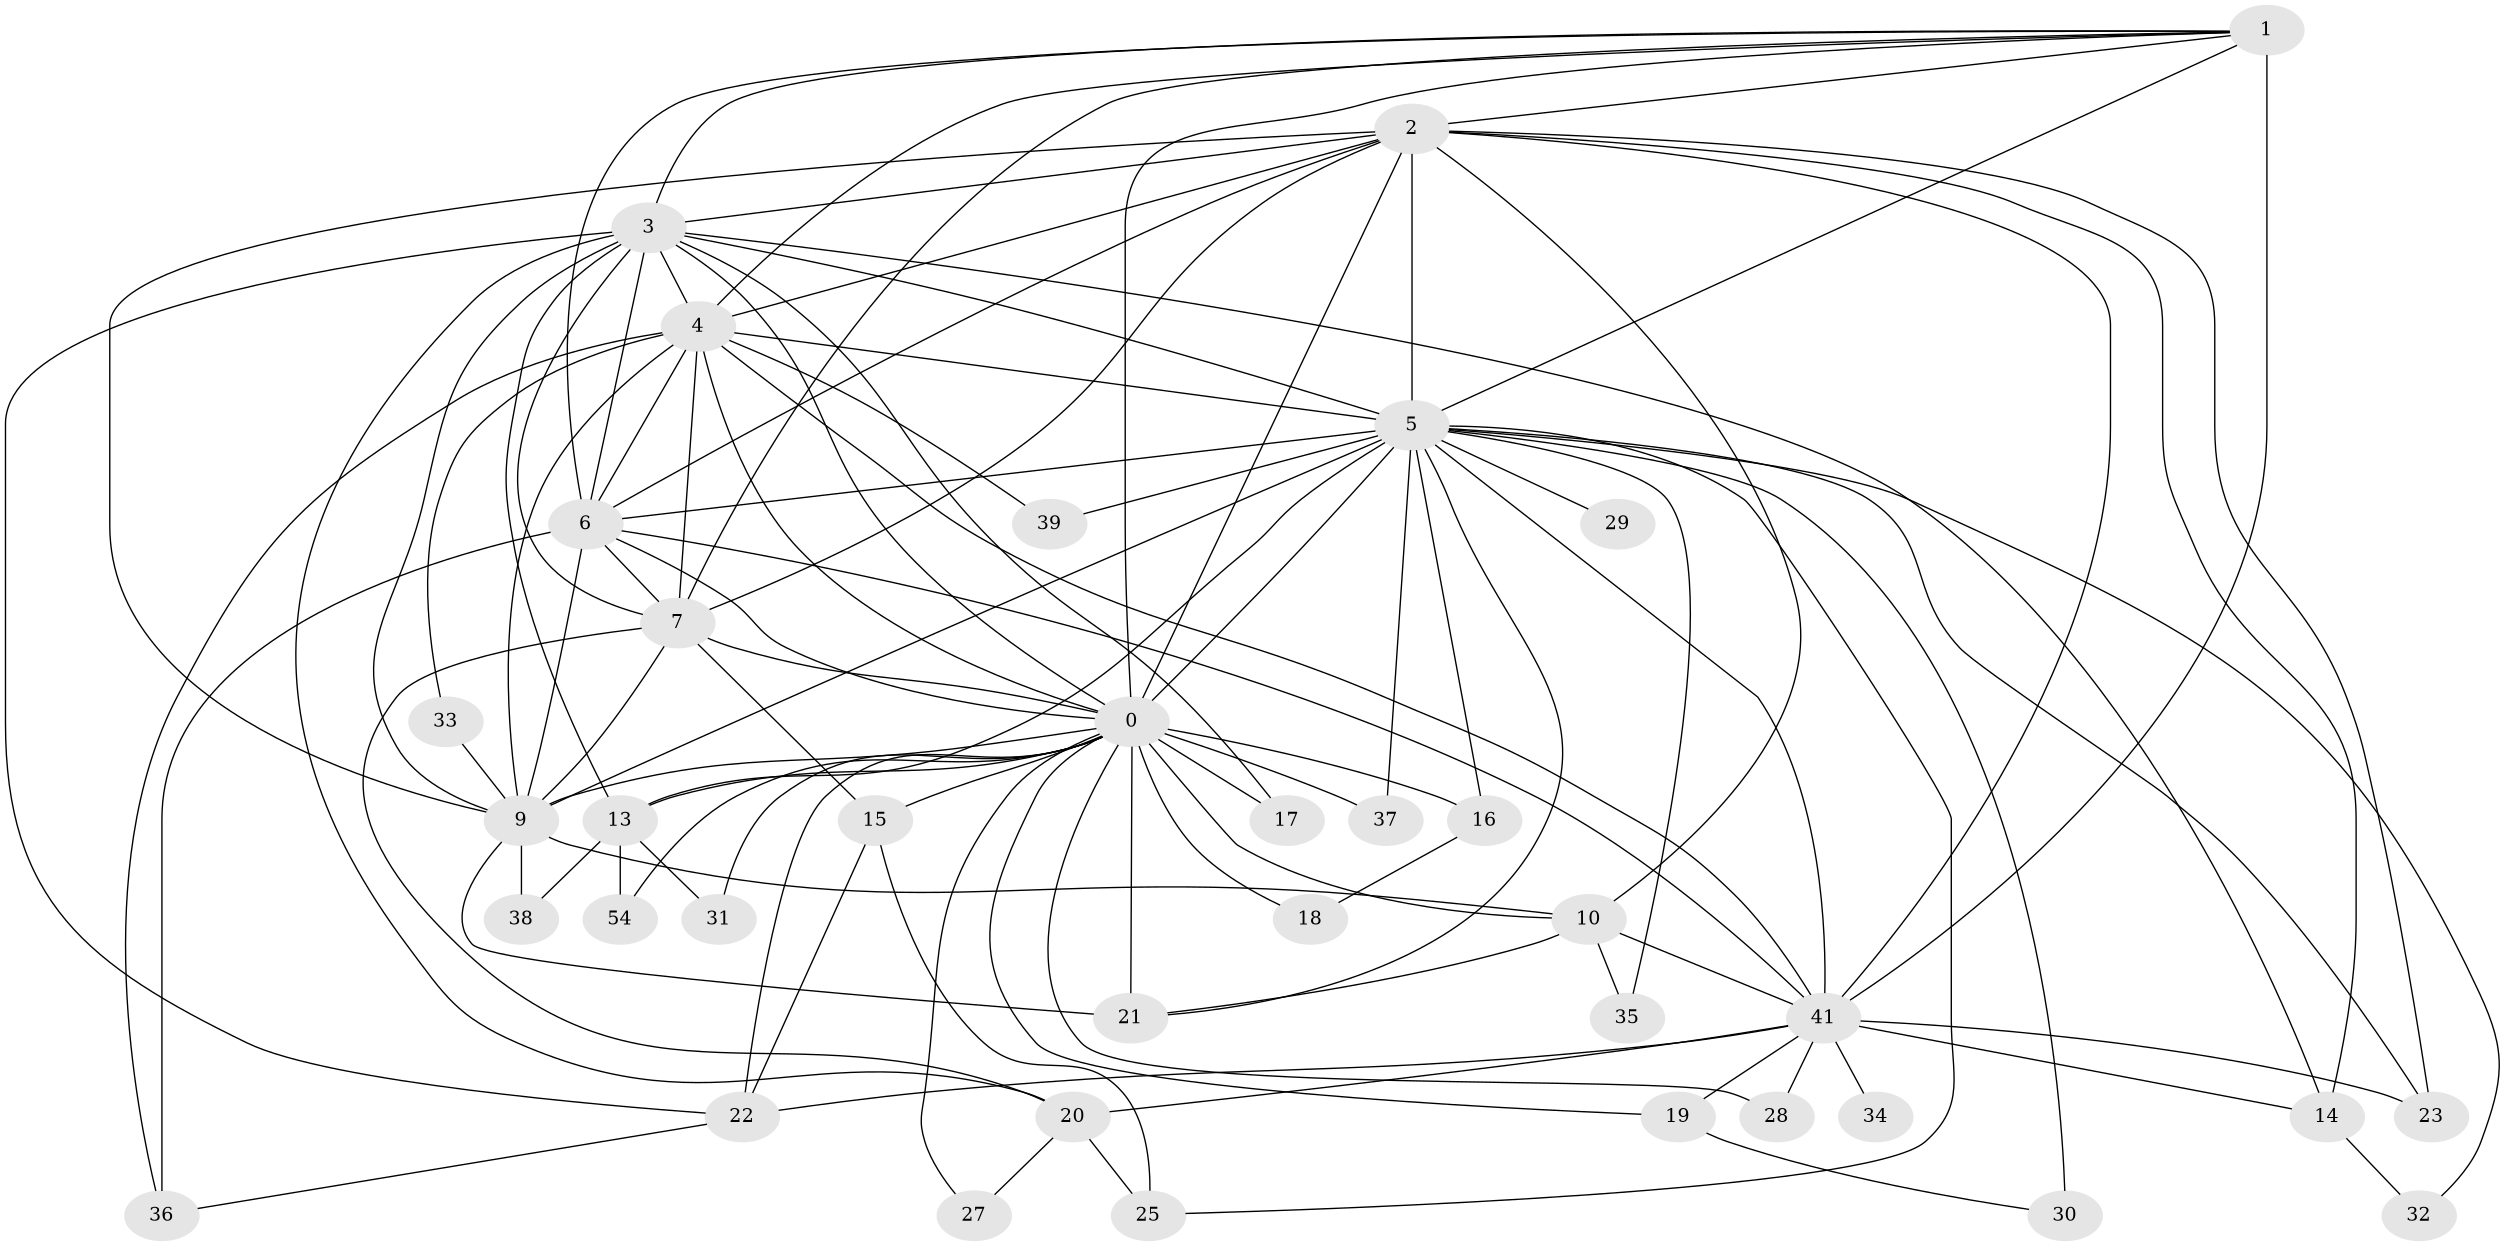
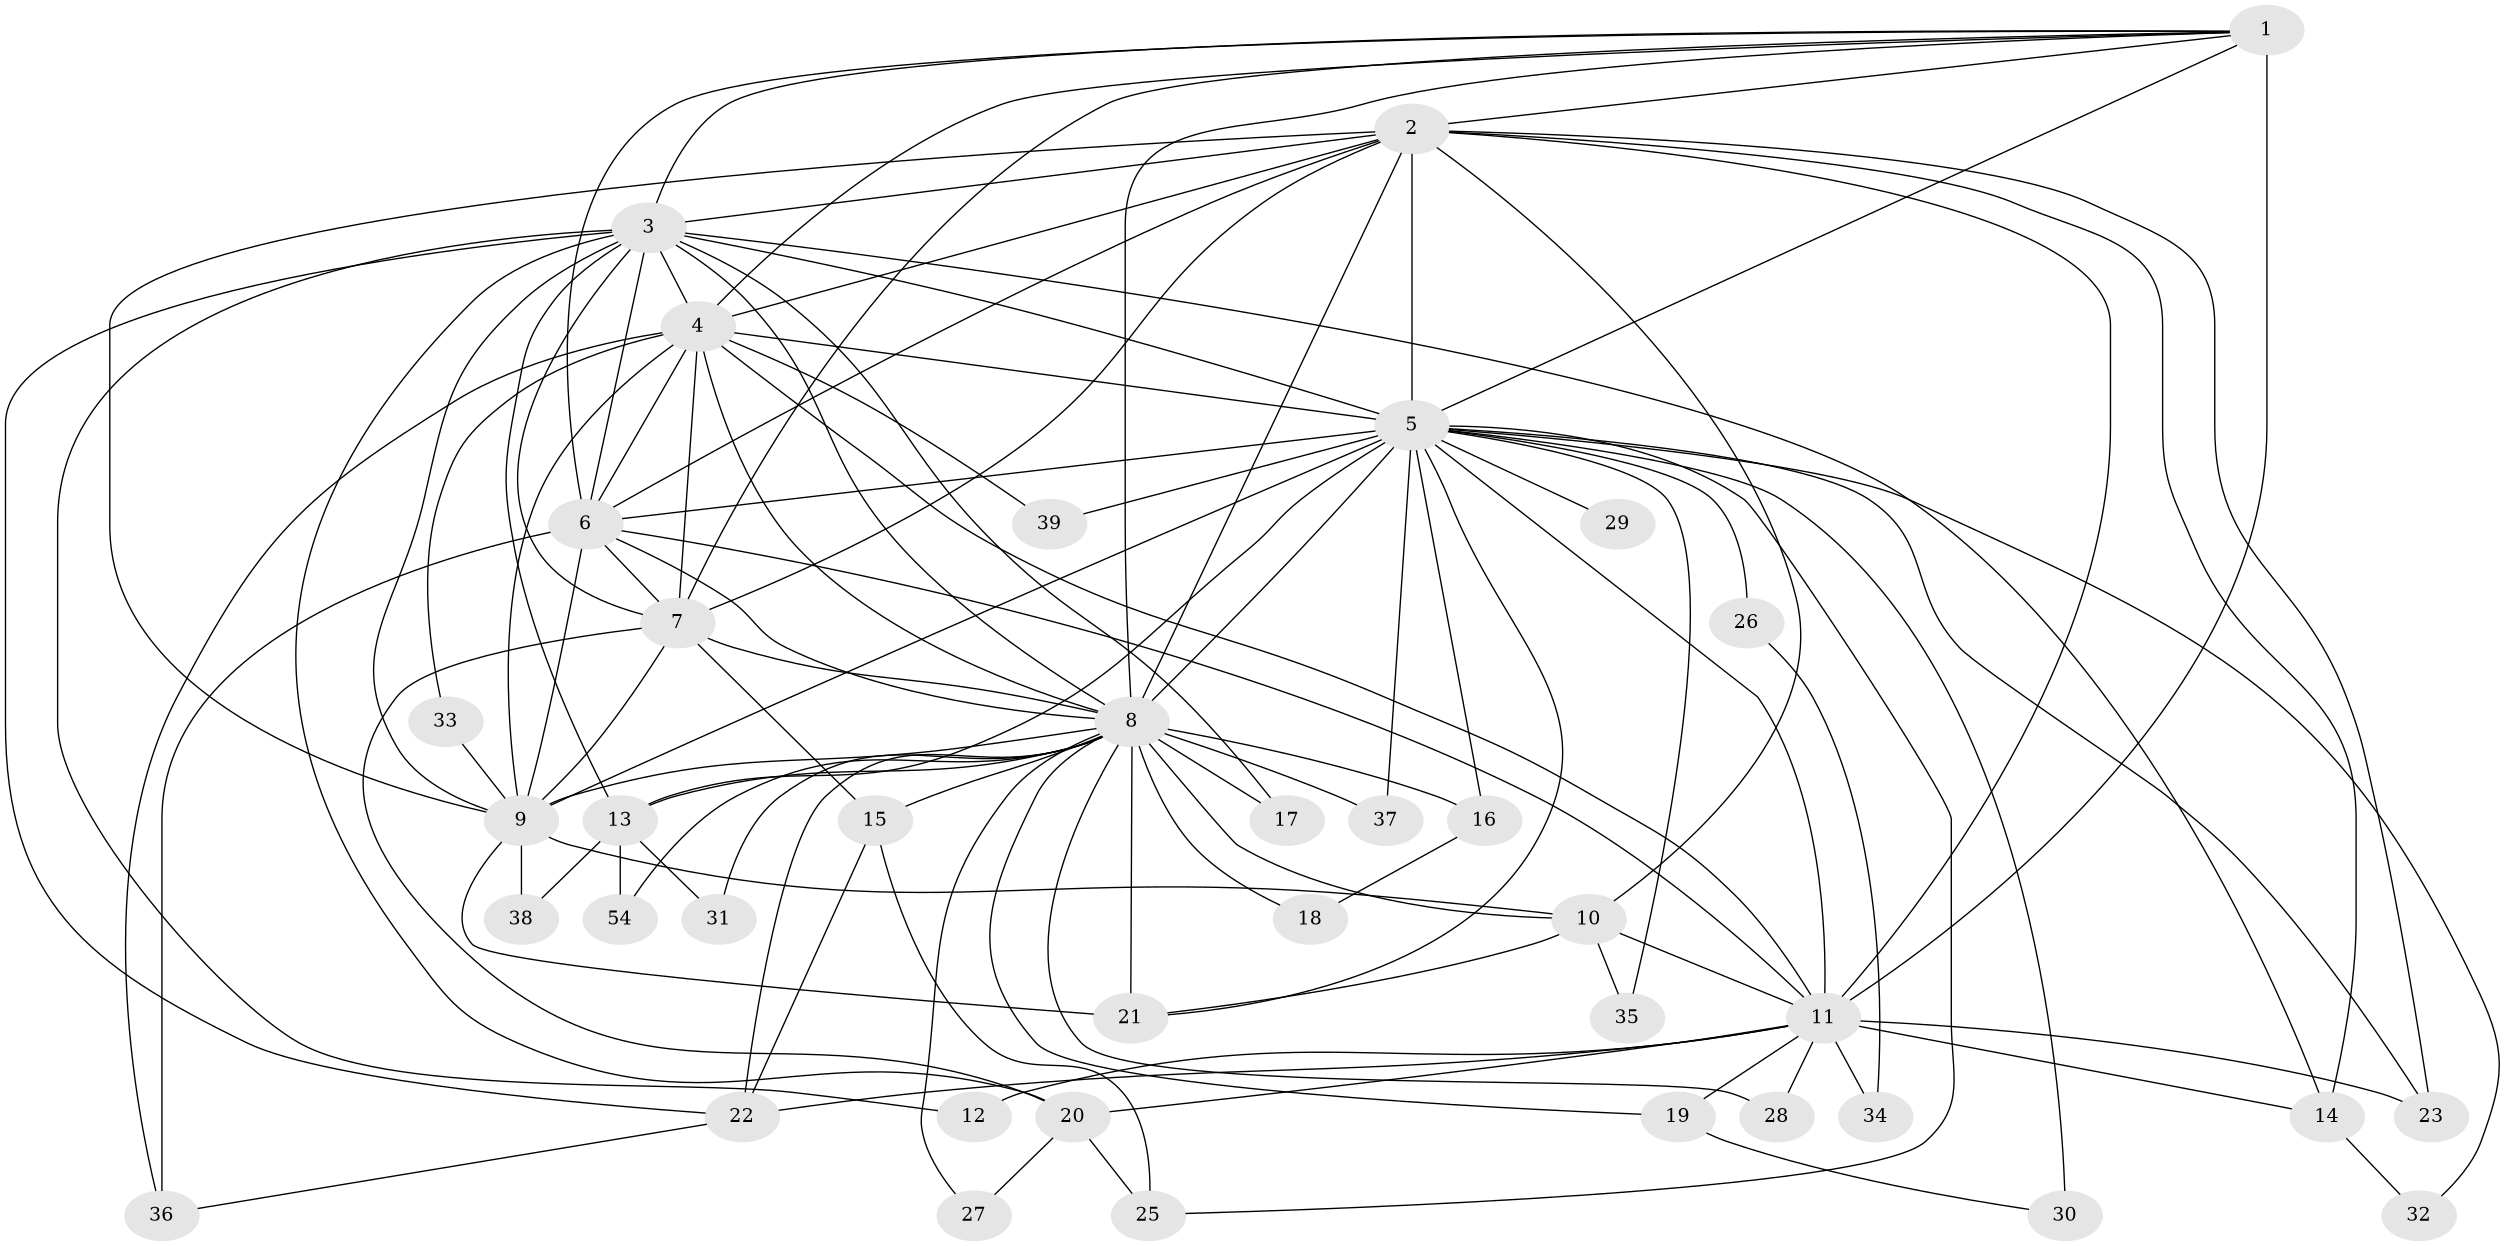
none -> (1747, 623)
(1132, 722) -> (1132, 722)
(1824, 1018) -> (1824, 1018)
none -> (974, 1117)
